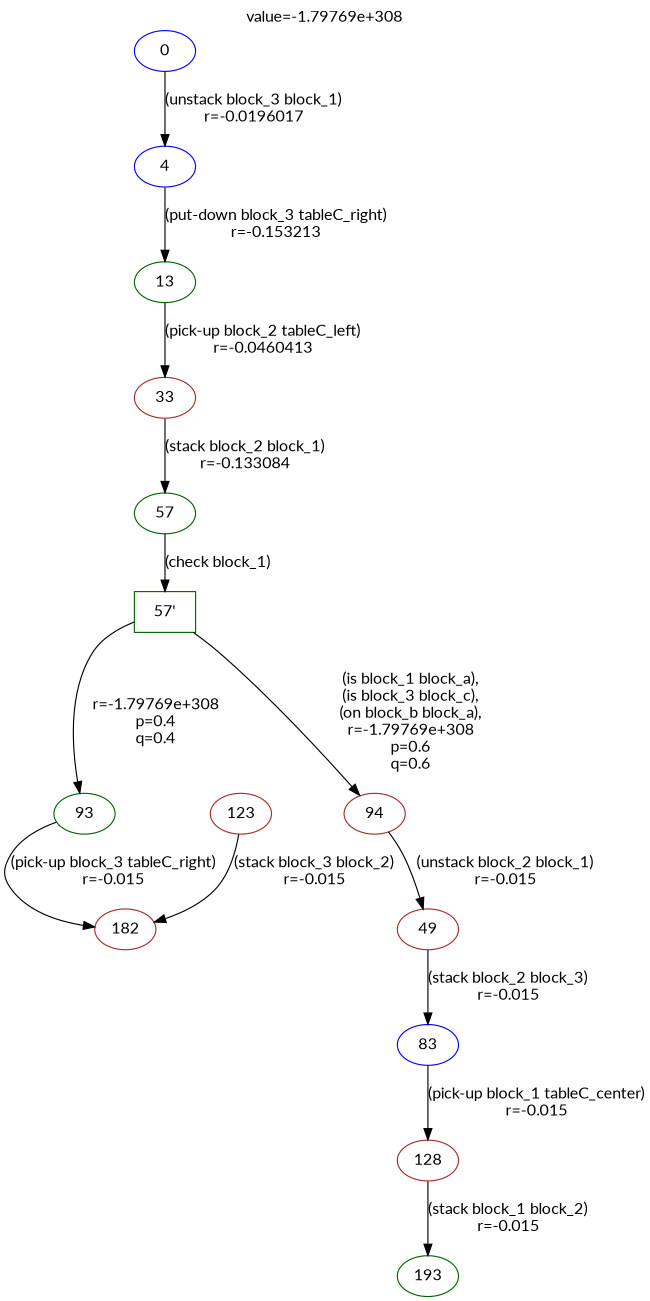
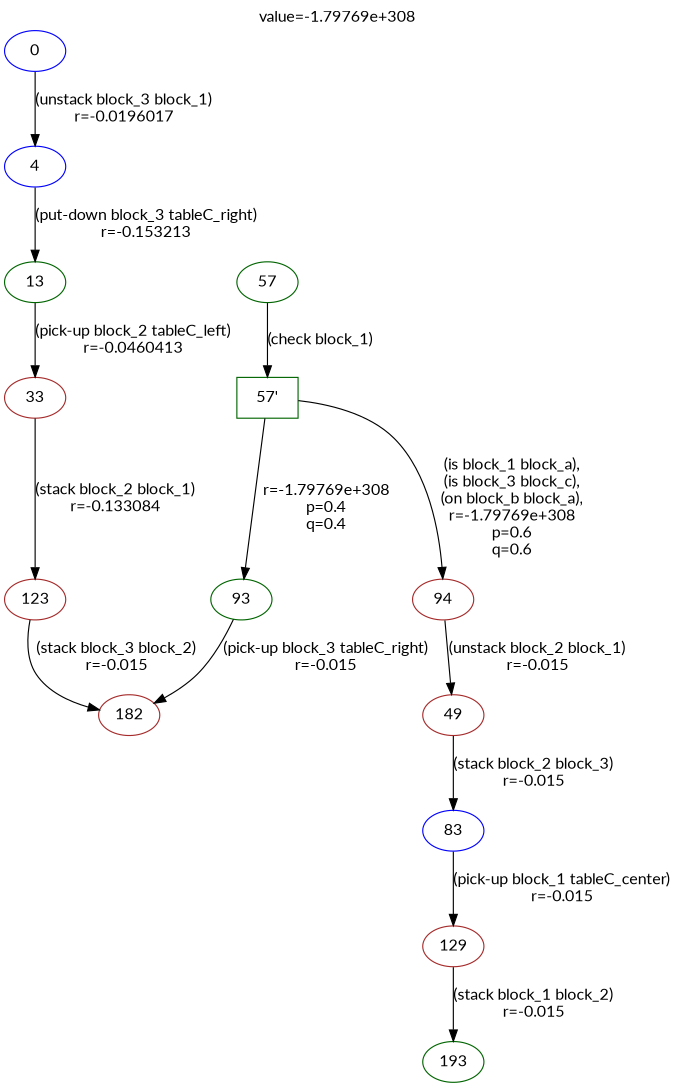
(165, 450) -> (35, 493)
(428, 1161) -> (453, 946)
